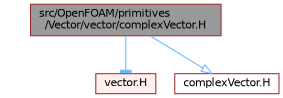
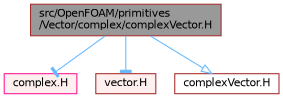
(126, 20) -> (126, 20)
none -> (41, 84)
